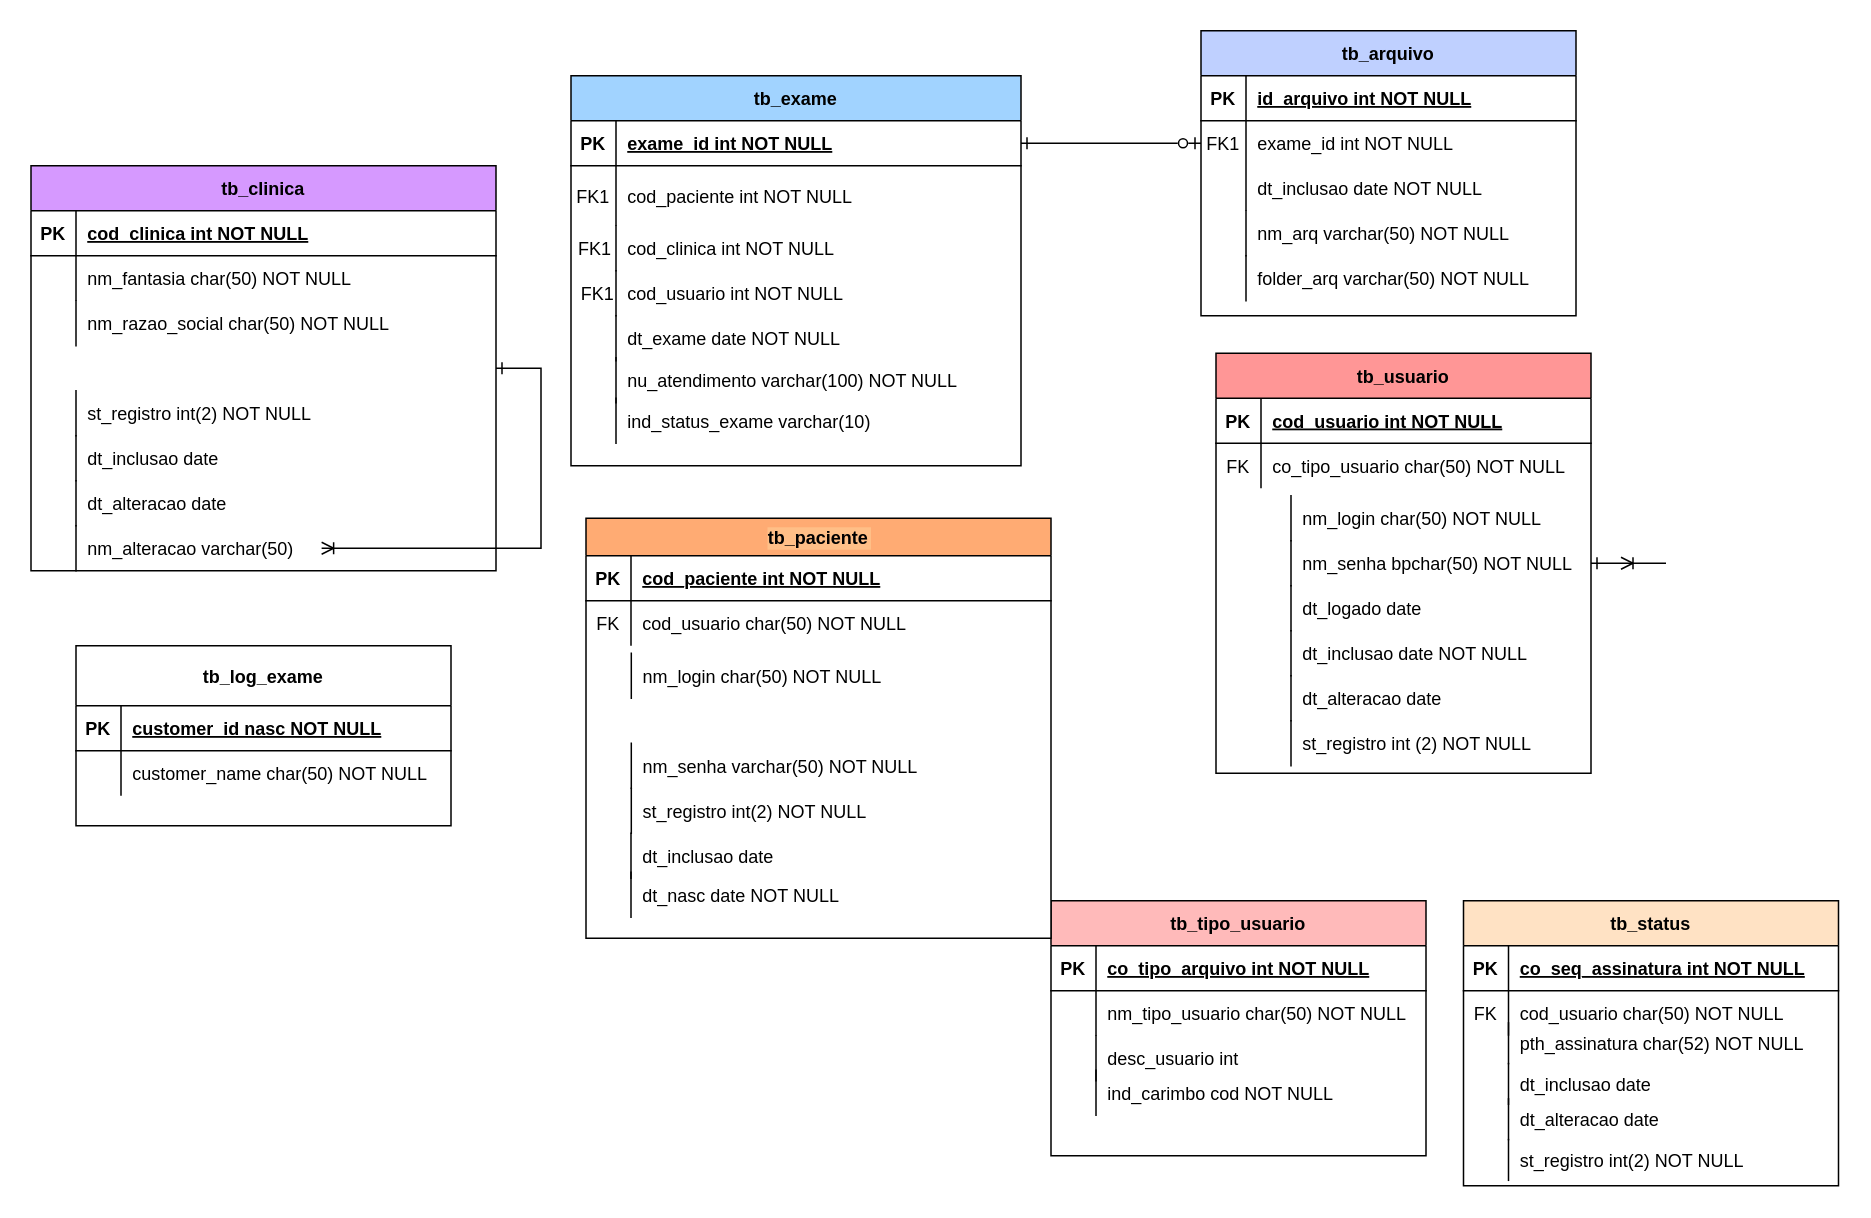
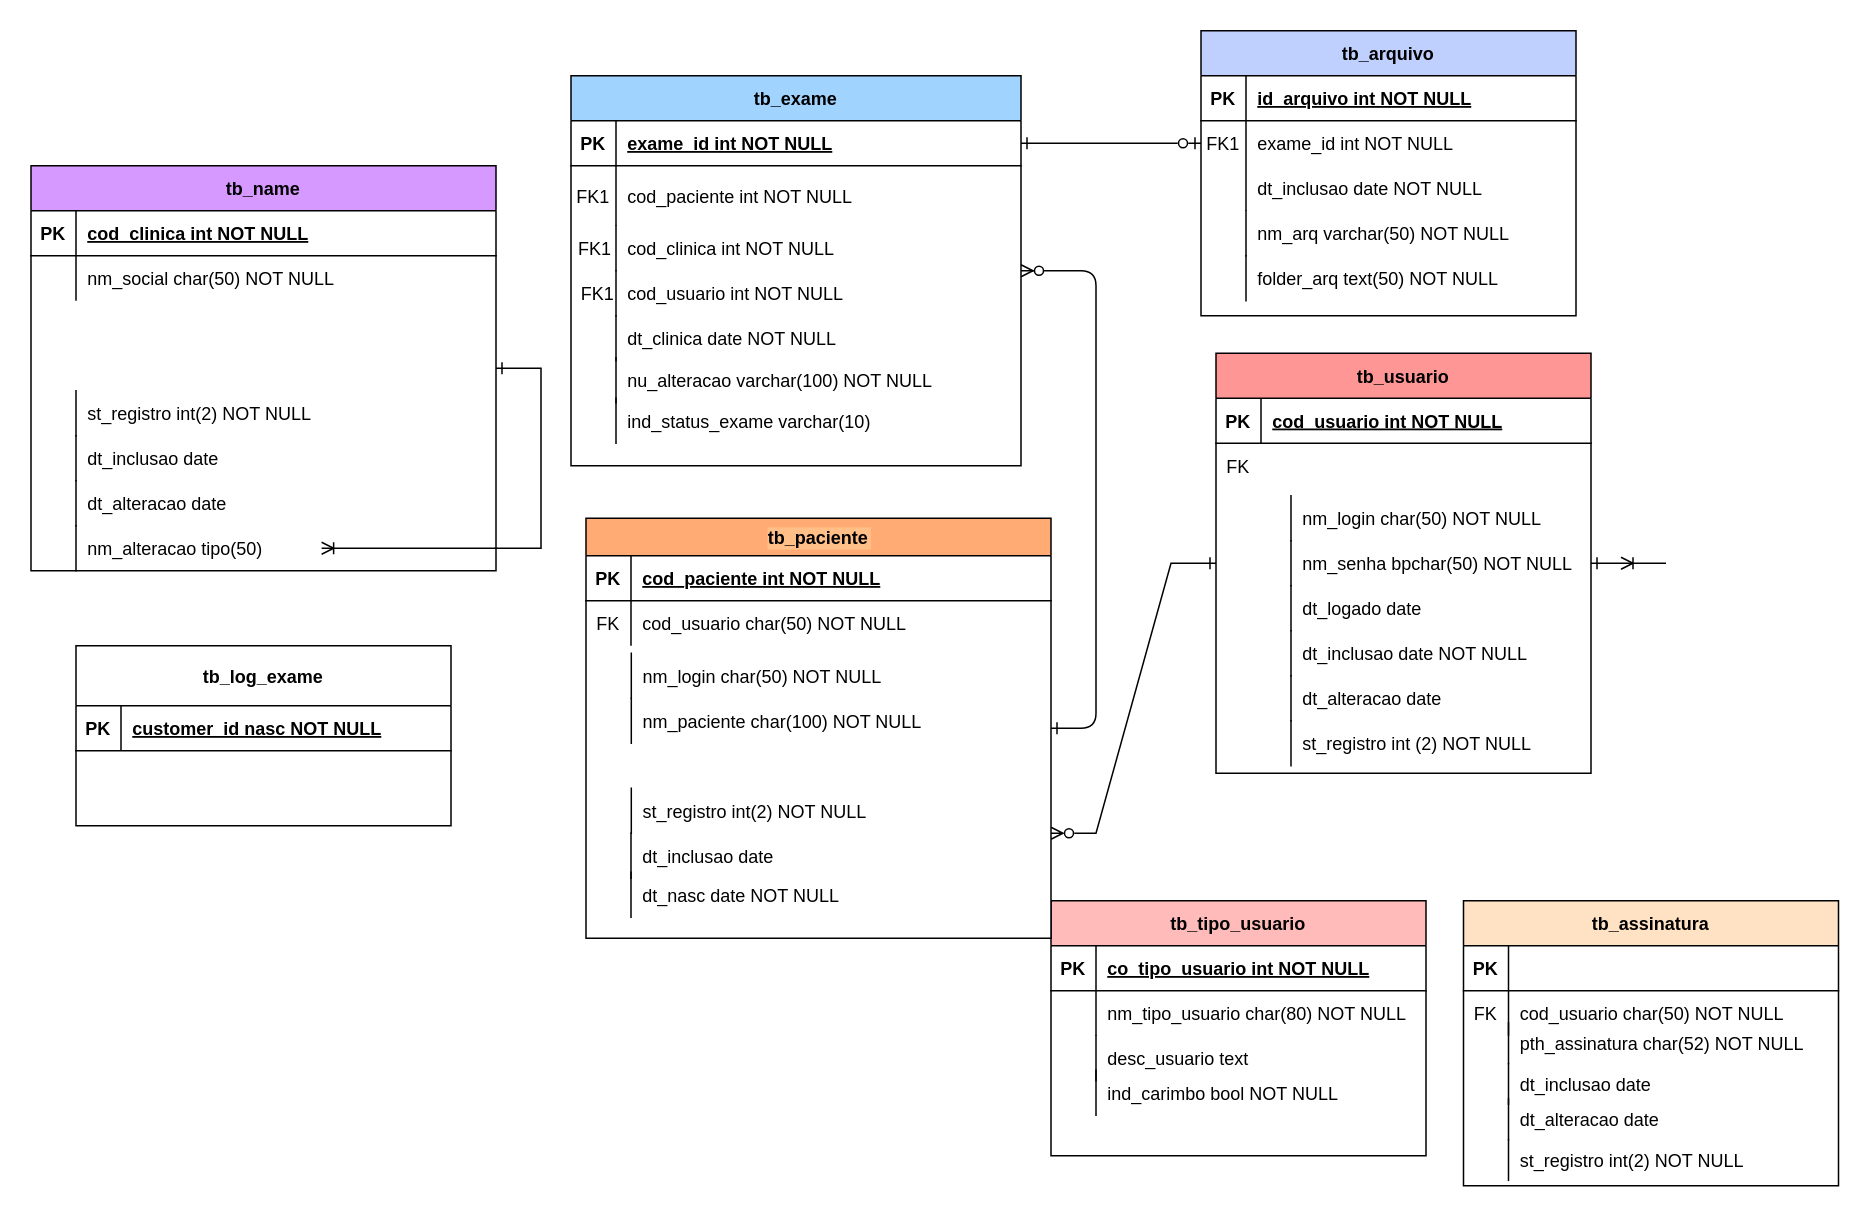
(263, 189) -> (263, 189)
(224, 279) -> (211, 279)
(1404, 279) -> (1389, 279)
(248, 323) -> none
(731, 339) -> (734, 339)
(799, 381) -> (789, 381)
(1426, 466) -> none
none -> (1096, 485)
(203, 549) -> (186, 549)
none -> (1136, 688)
none -> (819, 721)
(819, 766) -> none
(286, 773) -> none
(1650, 924) -> (1650, 924)
(1673, 968) -> none
(1234, 969) -> (1234, 969)
(1262, 1014) -> (1262, 1014)
(1181, 1059) -> (1188, 1059)
(1216, 1094) -> (1219, 1094)
